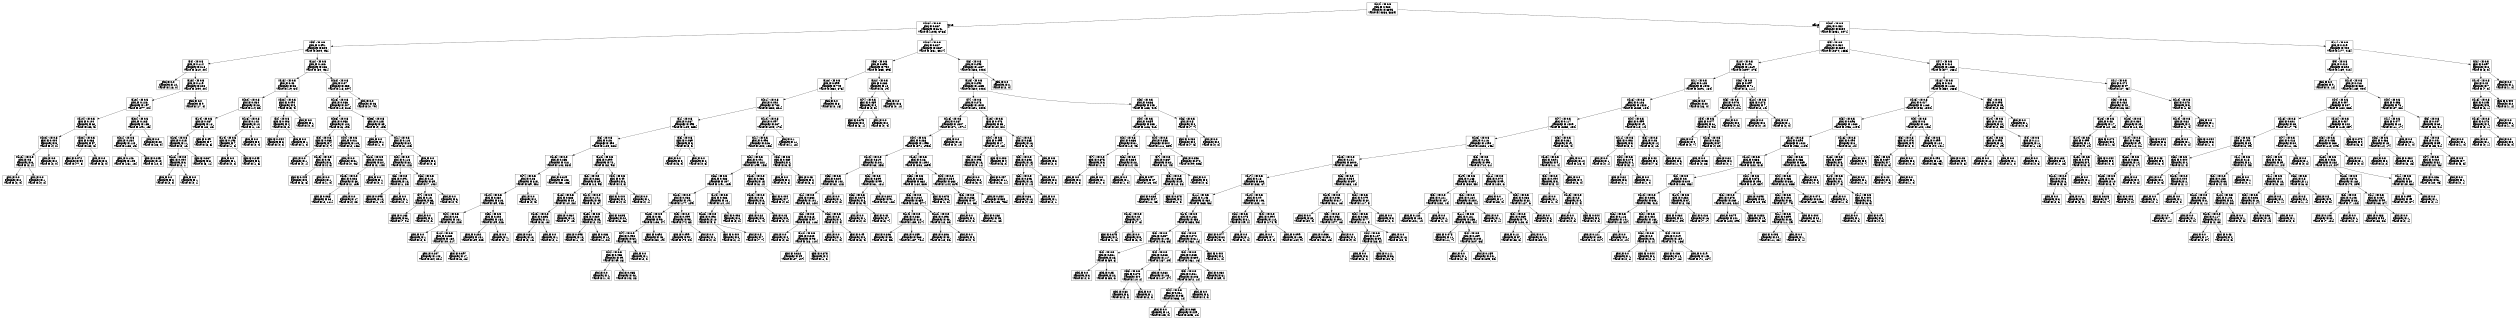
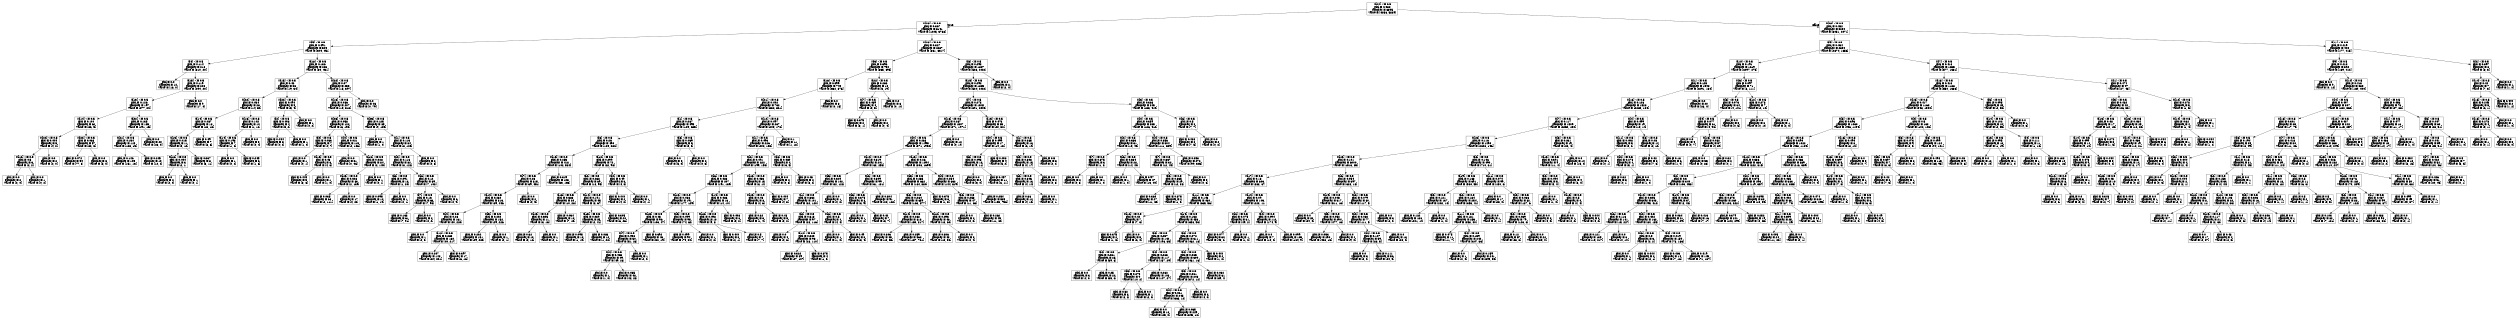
none -> (1166, 211)
